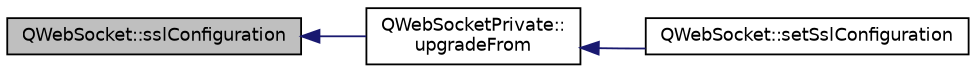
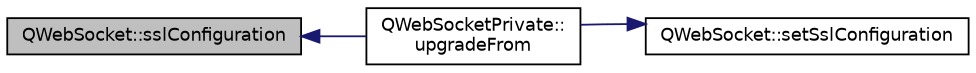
(622, 48) -> (604, 24)
